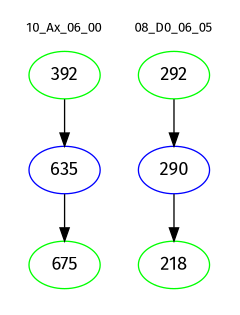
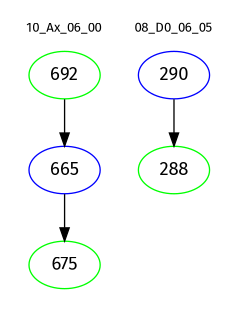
(65, 75) -> (65, 75)
(174, 75) -> none
(65, 170) -> (65, 170)
(174, 265) -> (174, 170)
